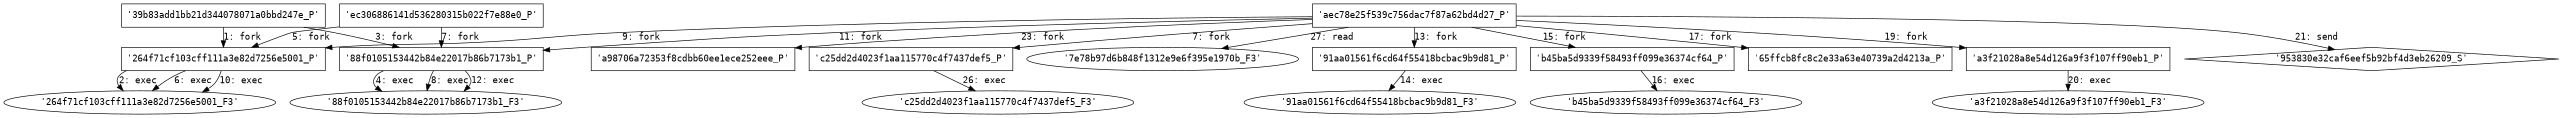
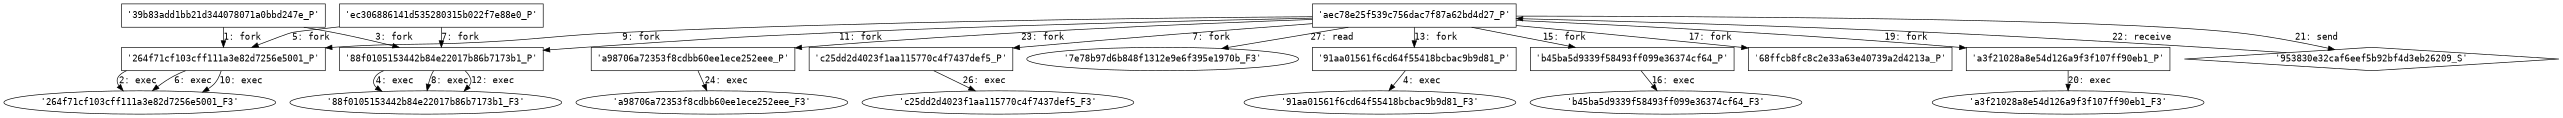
(441, 16) -> (441, 16)
none -> (1905, 31)
(1850, 59) -> (1850, 59)
(1422, 81) -> (1422, 81)
none -> (712, 102)
